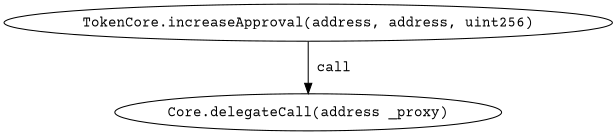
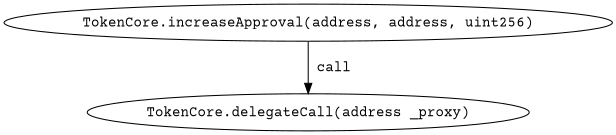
(308, 112) -> (308, 112)
